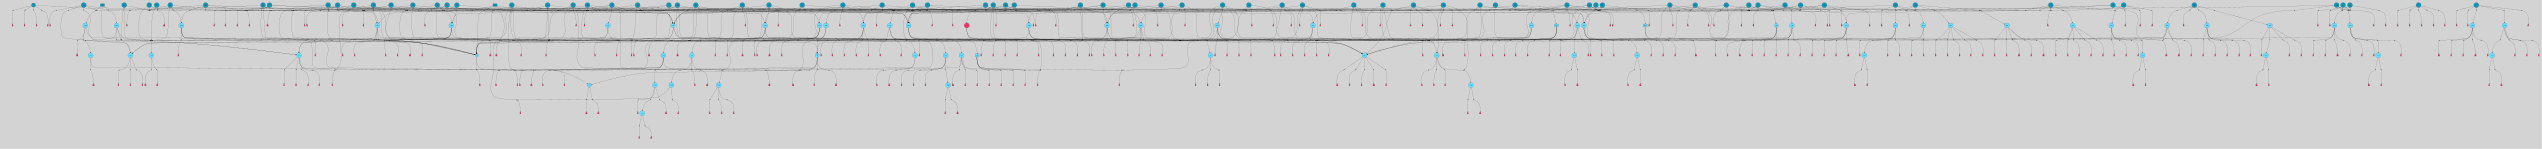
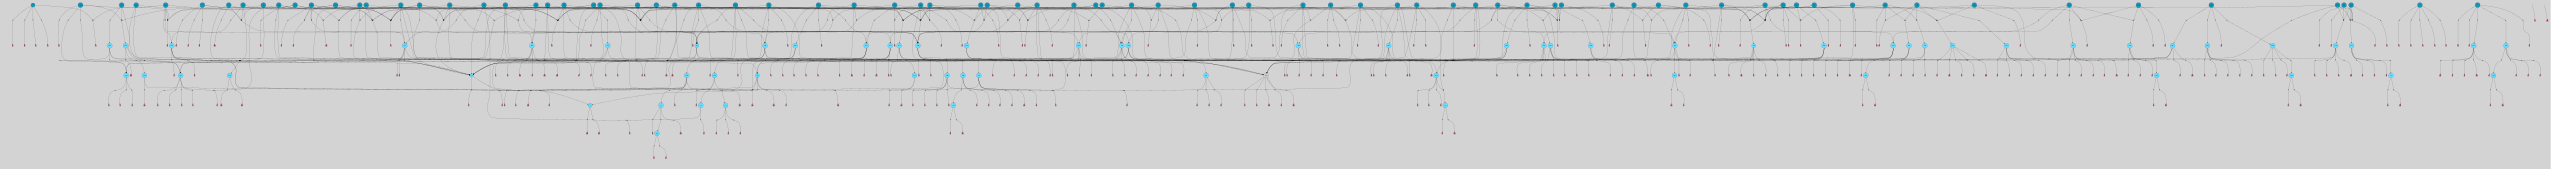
(102, 5) -> (122, 5)
(495, 5) -> (484, 5)
(967, 25) -> (967, 46)
(1556, 25) -> (1550, 46)
(1645, 25) -> (1591, 46)
(977, 55) -> (947, 75)
(1365, 55) -> (1266, 75)
(1574, 55) -> none
